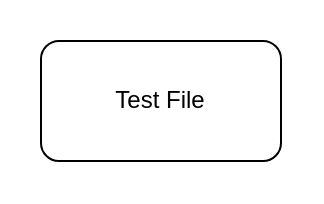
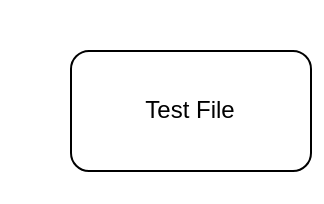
(161, 101) -> (191, 111)
